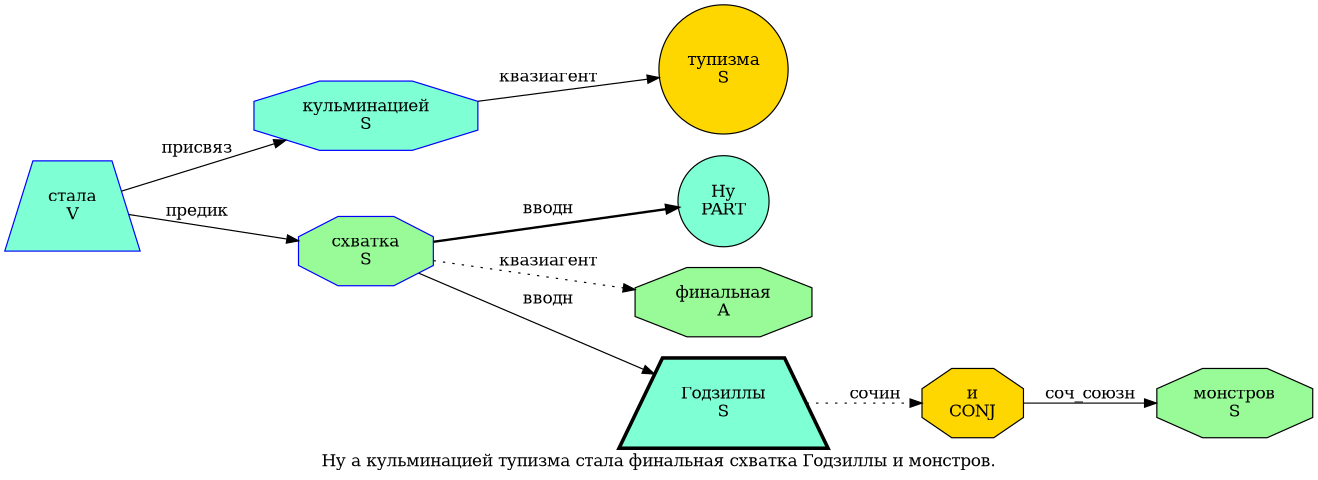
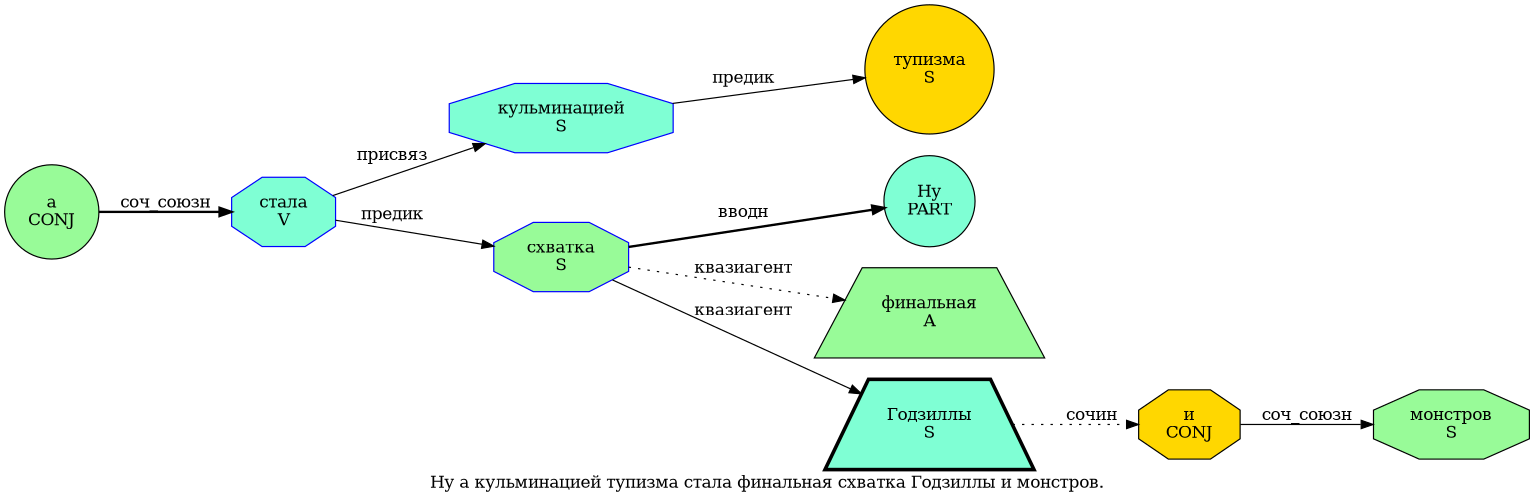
(548, 77) -> (744, 78)
(72, 206) -> (284, 212)
none -> (52, 212)
(548, 299) -> (744, 311)
(724, 302) -> (929, 313)
